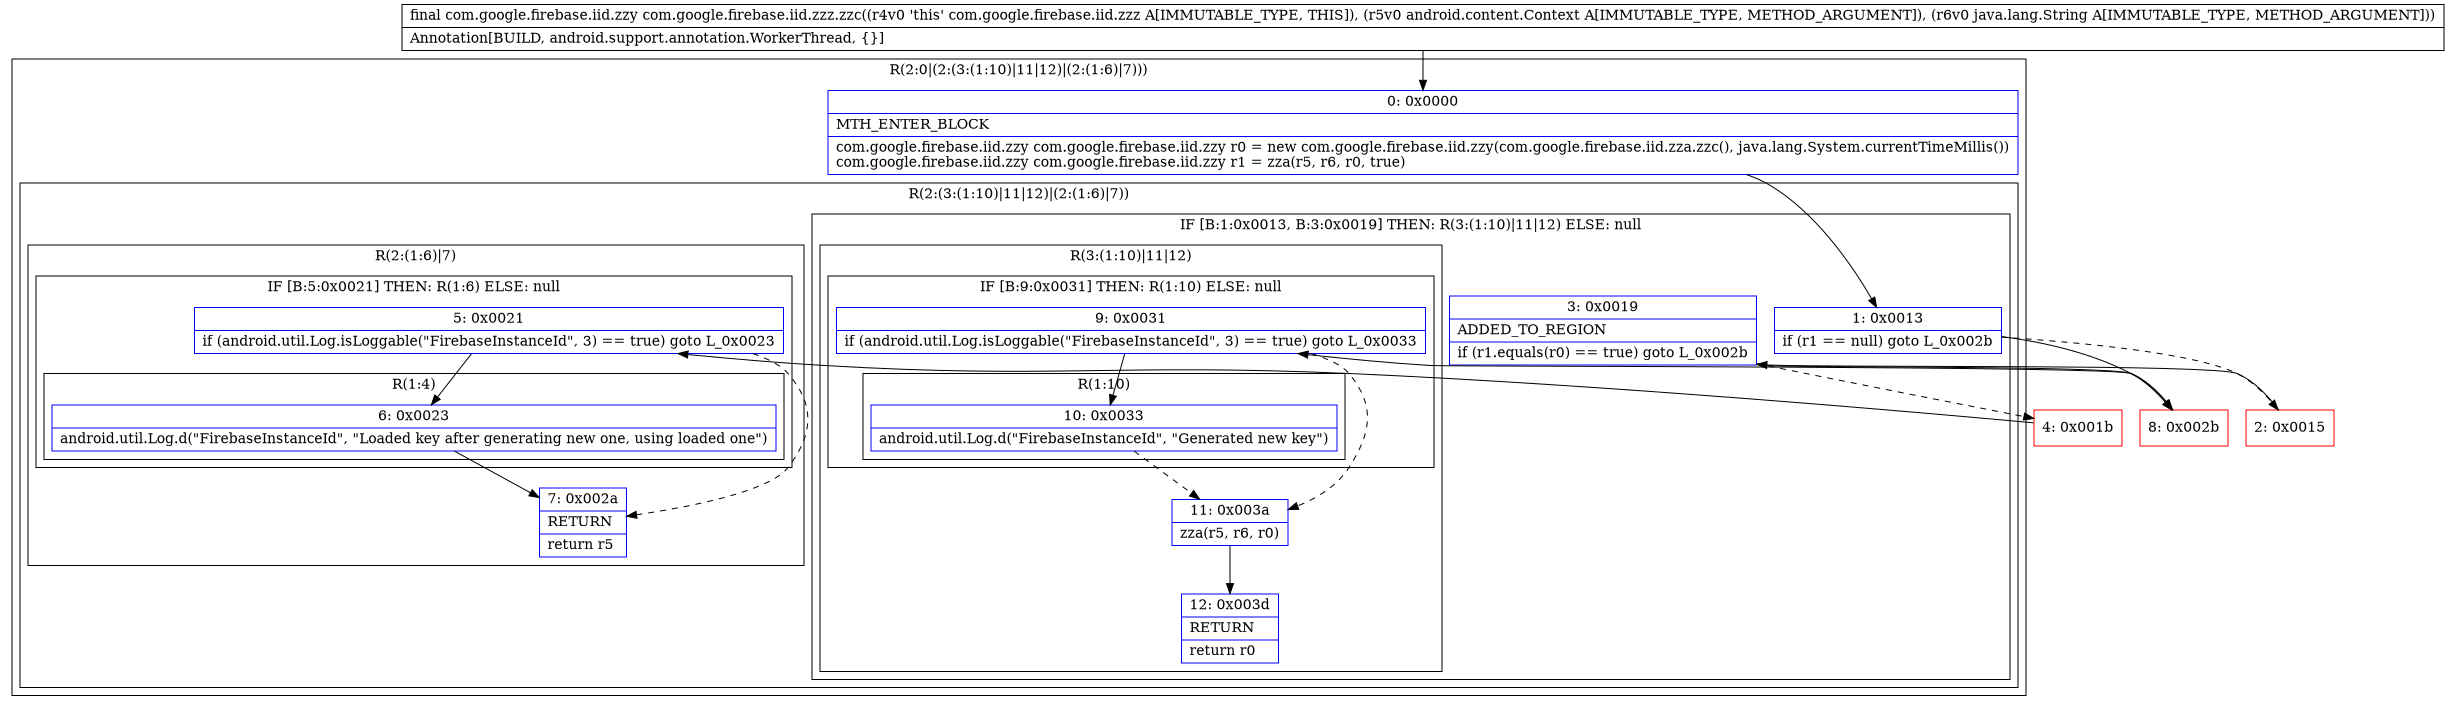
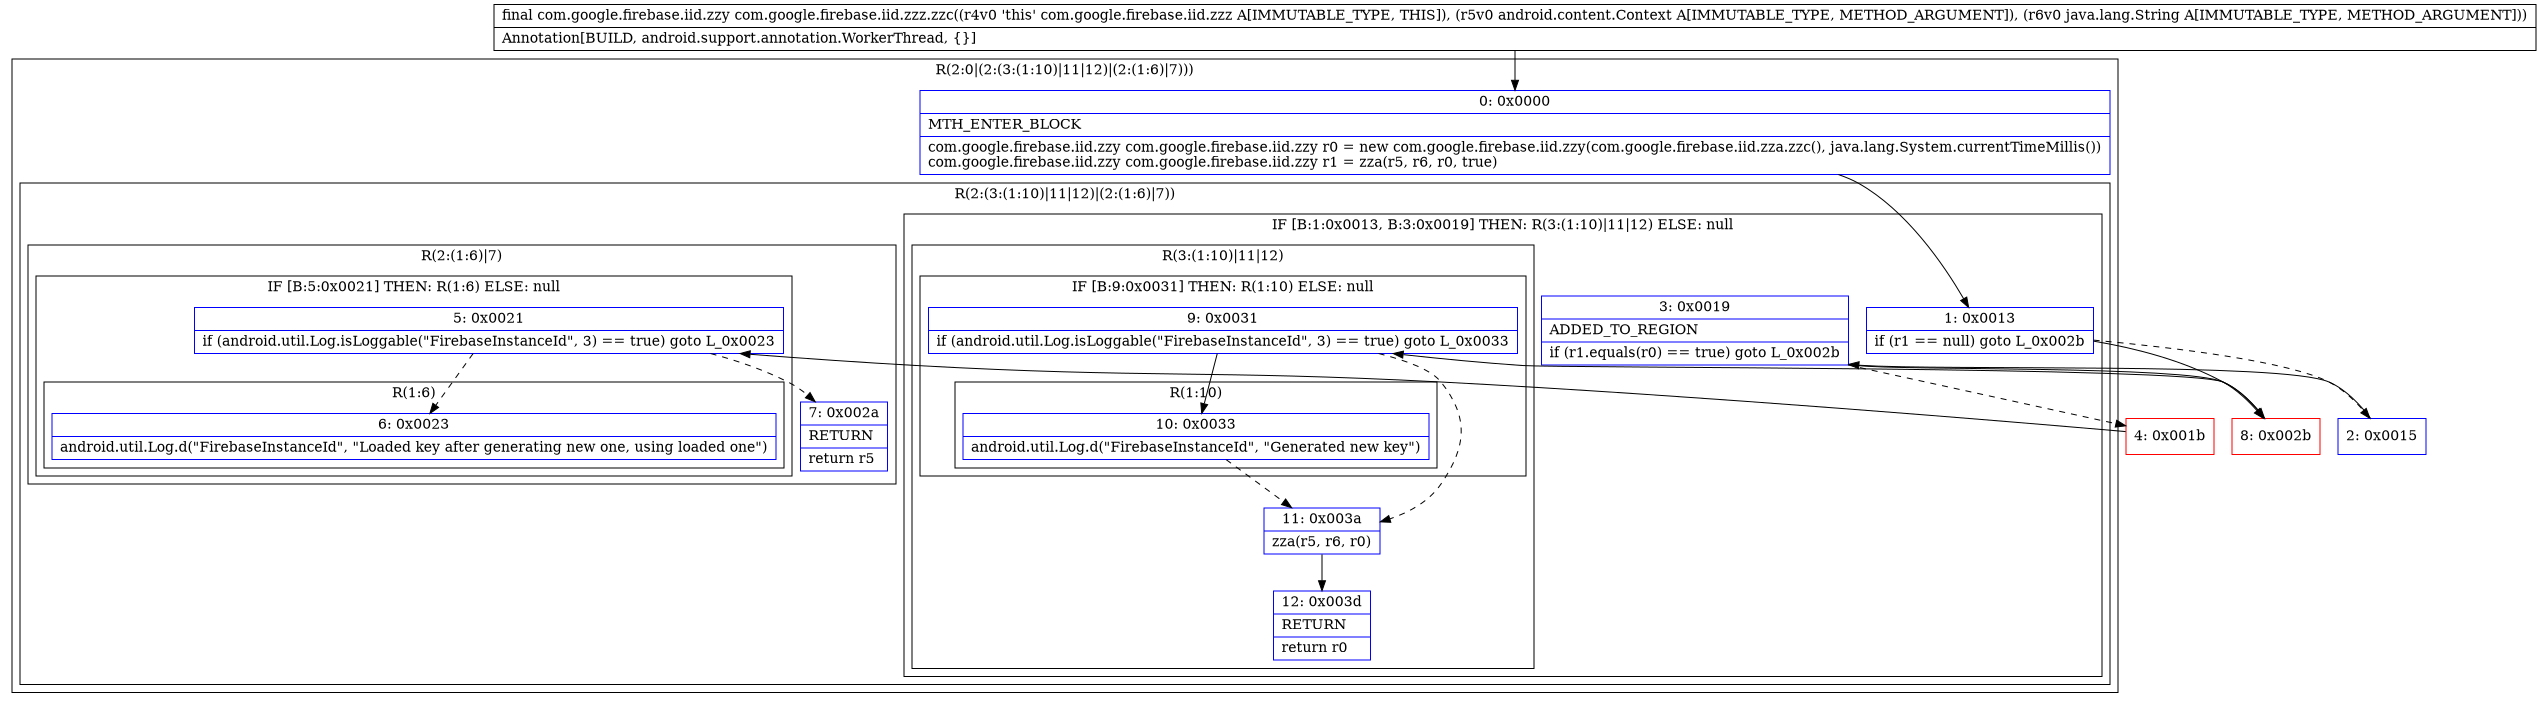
(451, 380) -> (457, 376)
(414, 385) -> (414, 394)
(2290, 428) -> (2382, 436)
(496, 474) -> none
